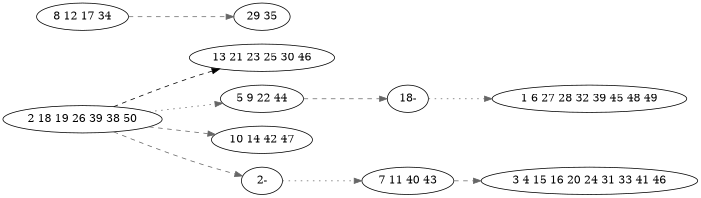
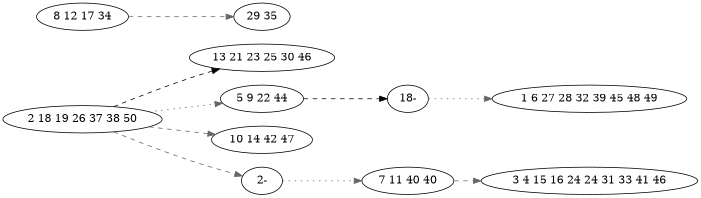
(341, 99) -> (341, 99)
(83, 119) -> (83, 119)
(408, 181) -> (408, 181)
(589, 181) -> (589, 181)
